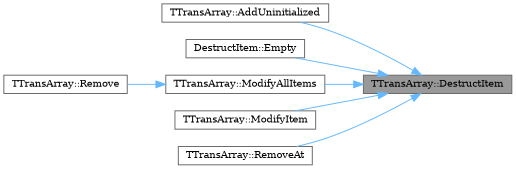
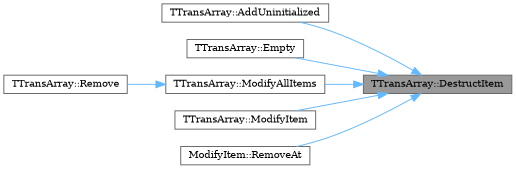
(245, 49) -> (245, 49)
(245, 156) -> (245, 156)
